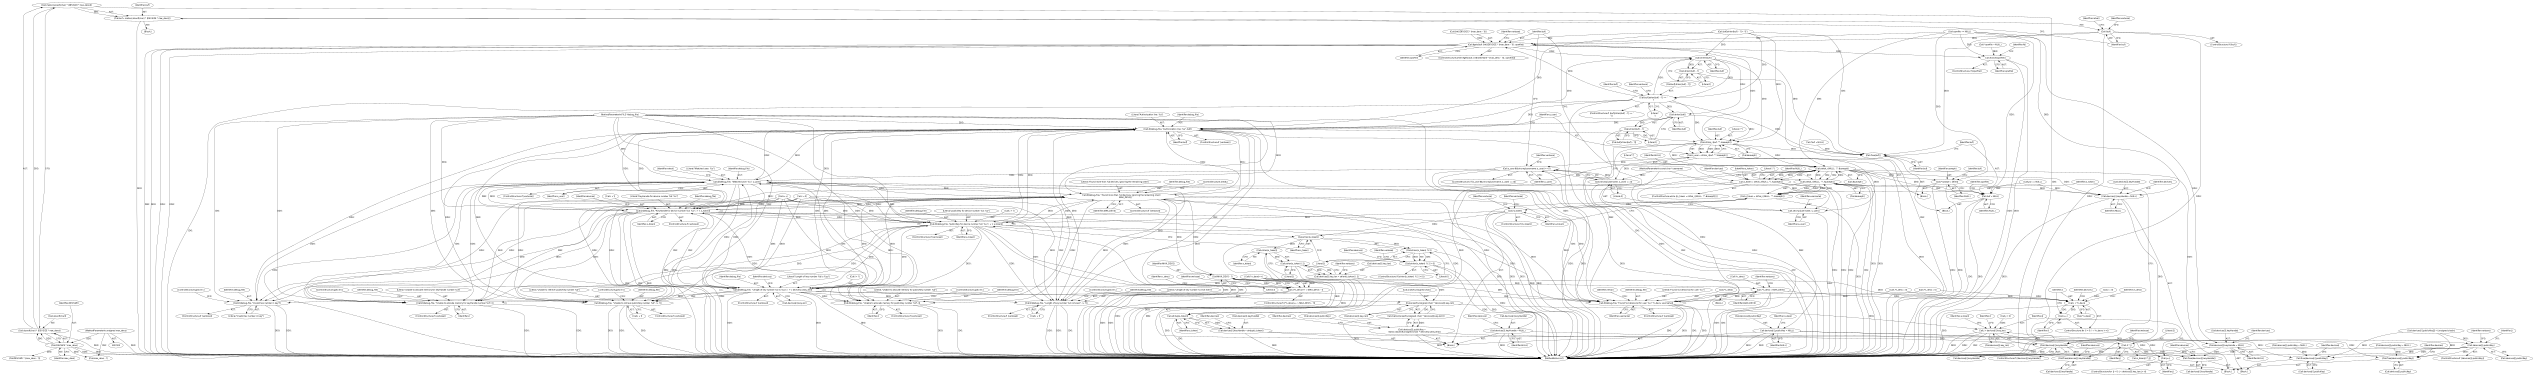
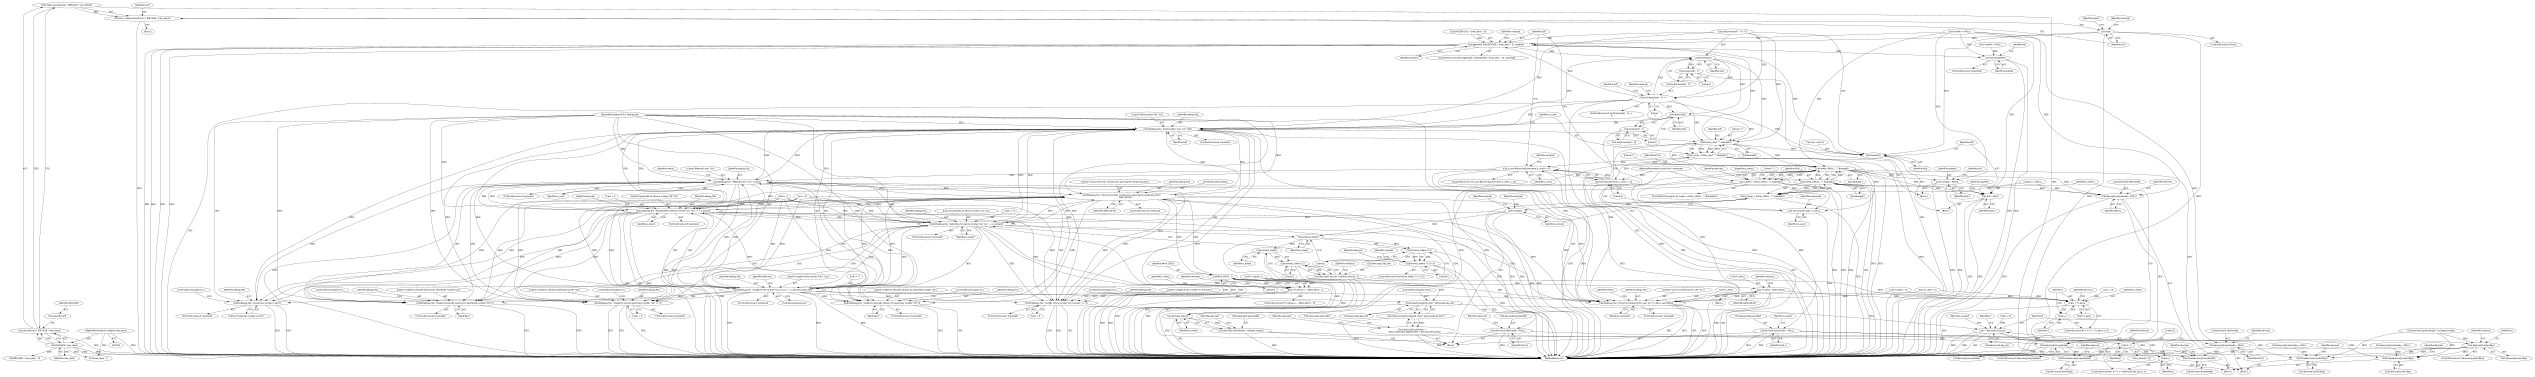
(1517, 224) -> none
(72, 324) -> (64, 309)
(2012, 341) -> (2067, 340)
